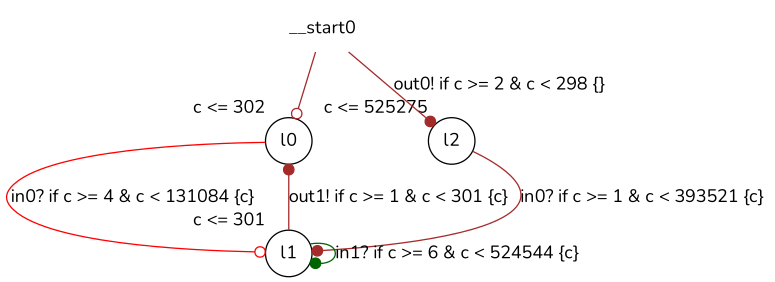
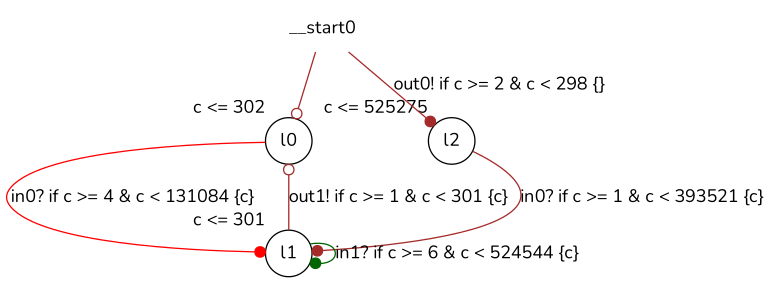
(8, 192) -> (8, 192)
(289, 202) -> (289, 202)
